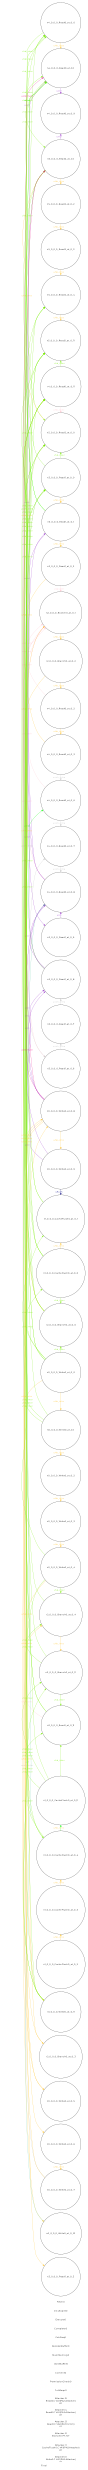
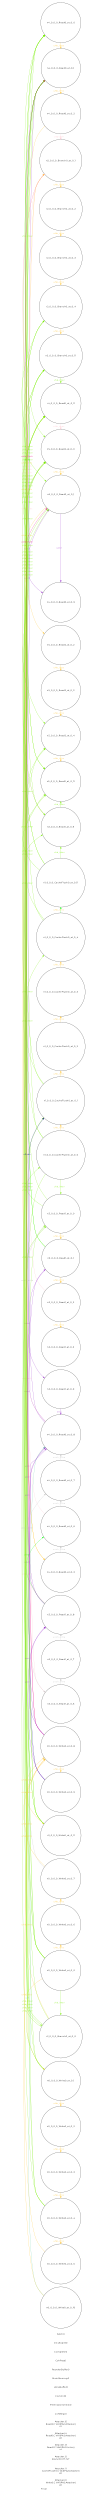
(61, 685) -> (61, 90)
none -> (61, 1075)
(23, 1835) -> (24, 2109)
(61, 2320) -> none
